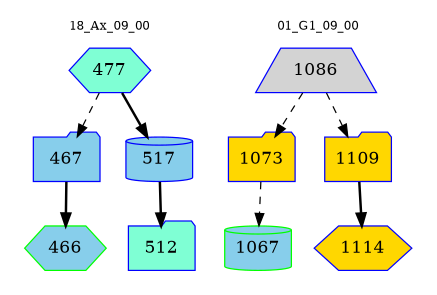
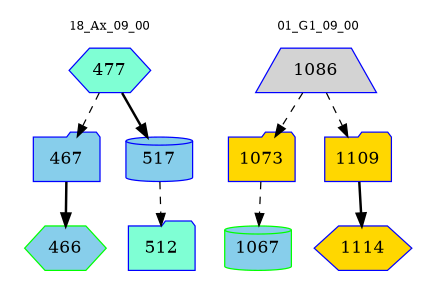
(160, 198) -> (160, 198)
